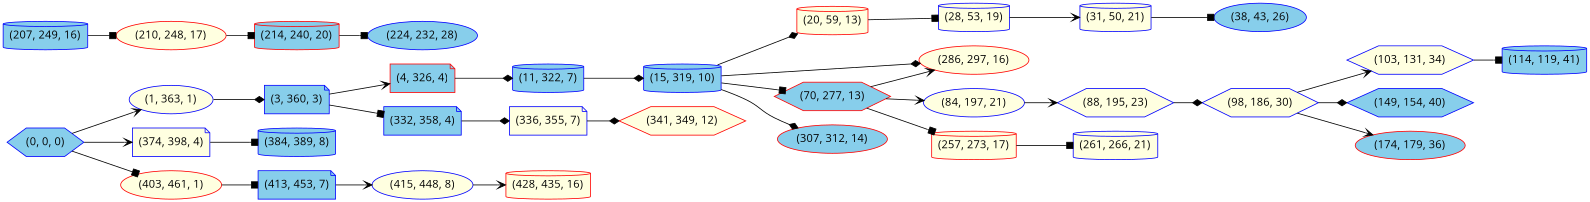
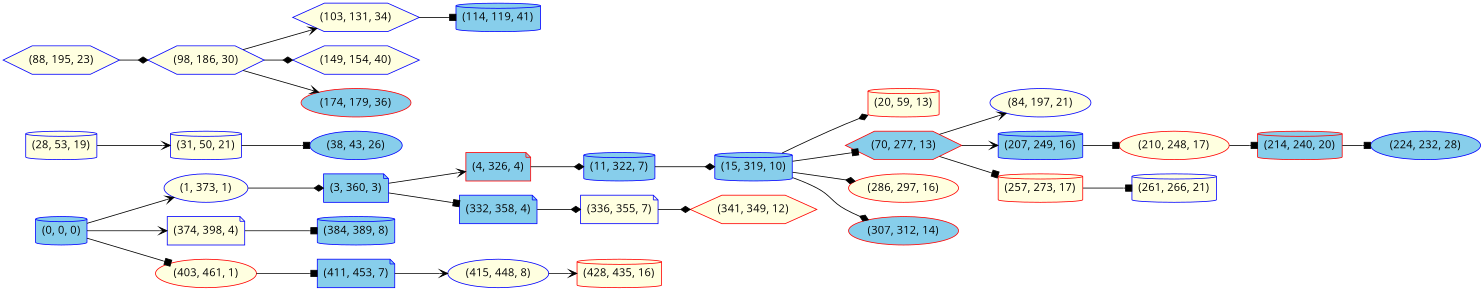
(899, 19) -> none
(899, 79) -> (976, 145)
(171, 100) -> (206, 188)
(1037, 103) -> none
(1410, 103) -> (356, 60)
(45, 142) -> (61, 231)
(297, 185) -> (356, 273)
